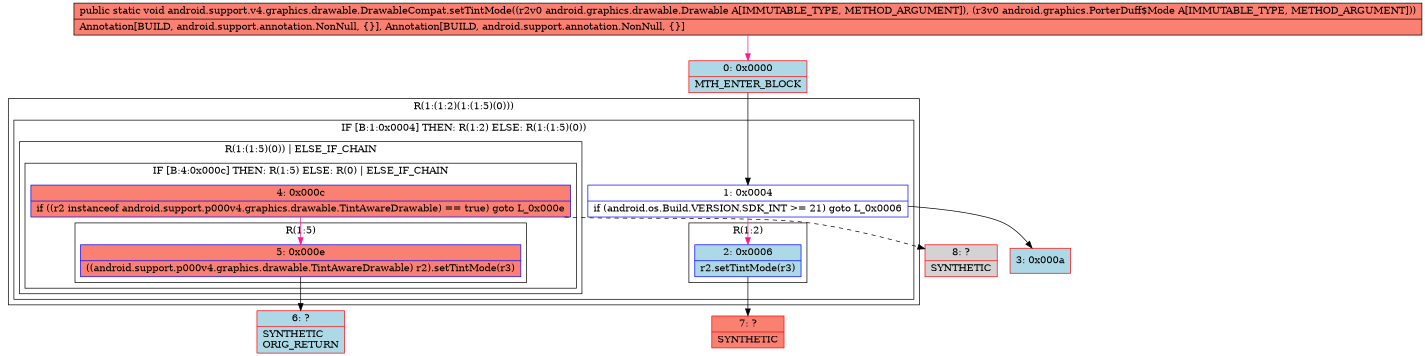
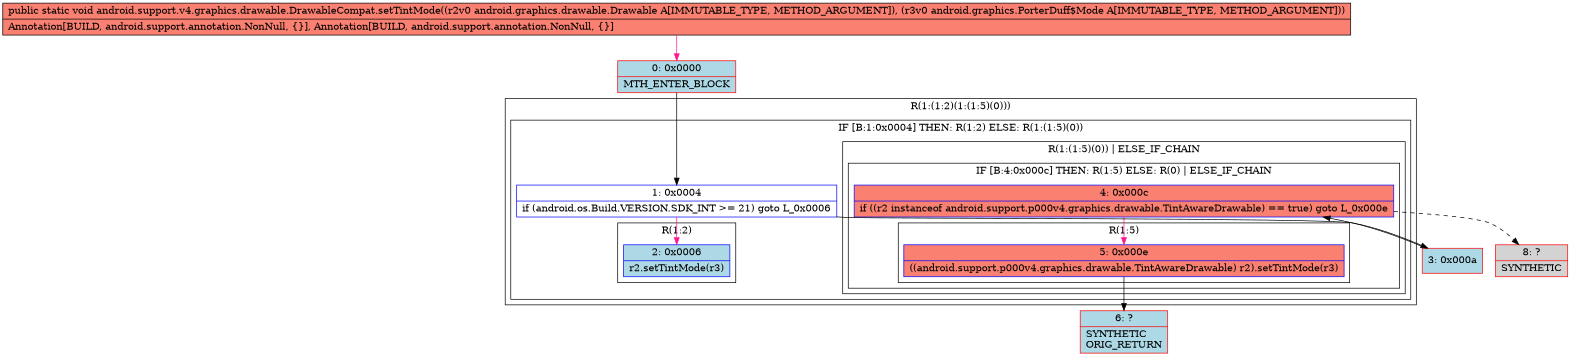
none -> (1379, 230)
(748, 332) -> none
